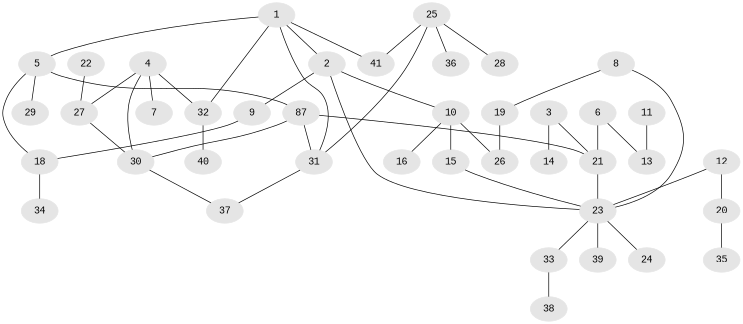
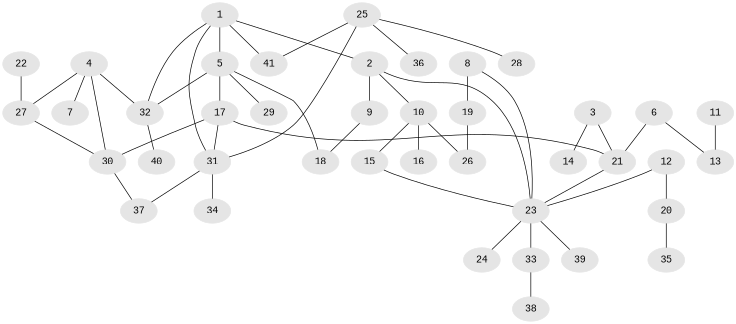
none -> (182, 89)
(301, 113) -> (220, 113)
(40, 187) -> (212, 187)
